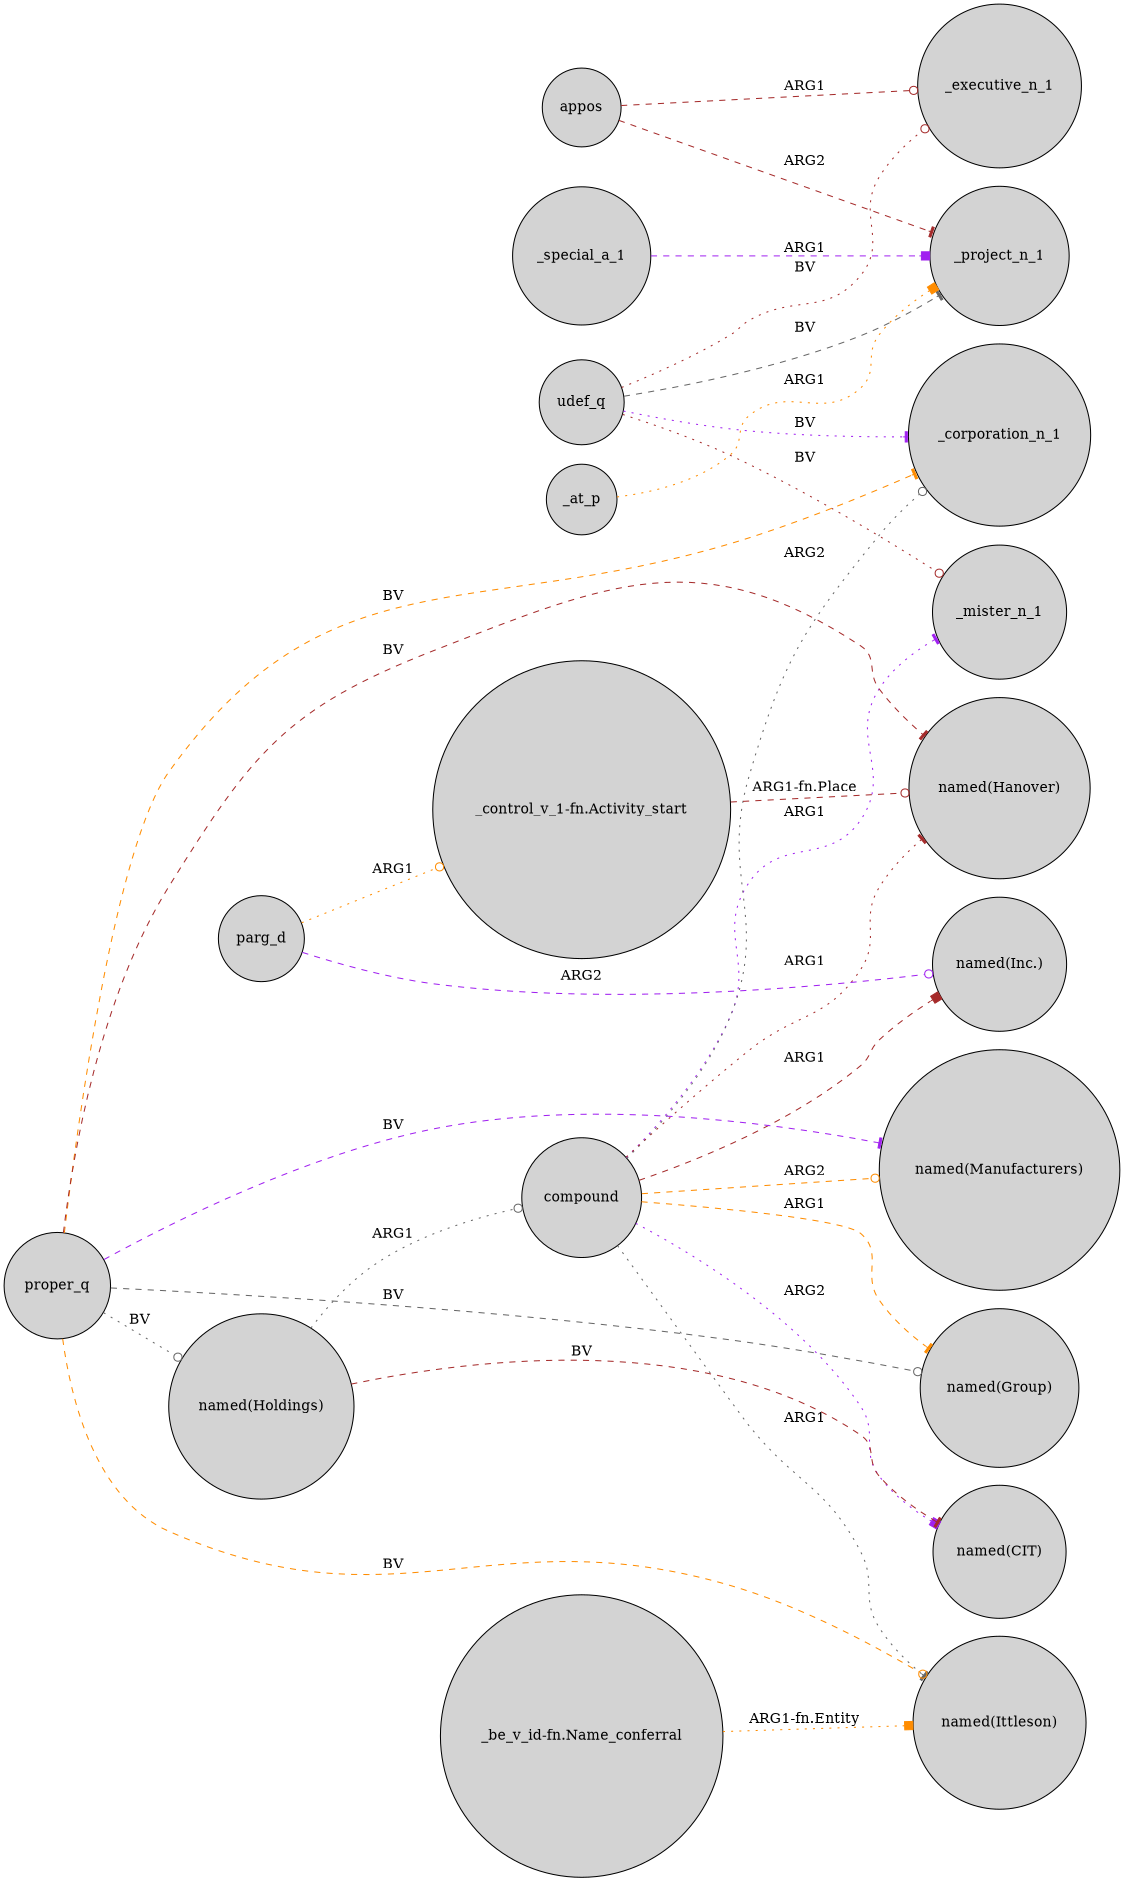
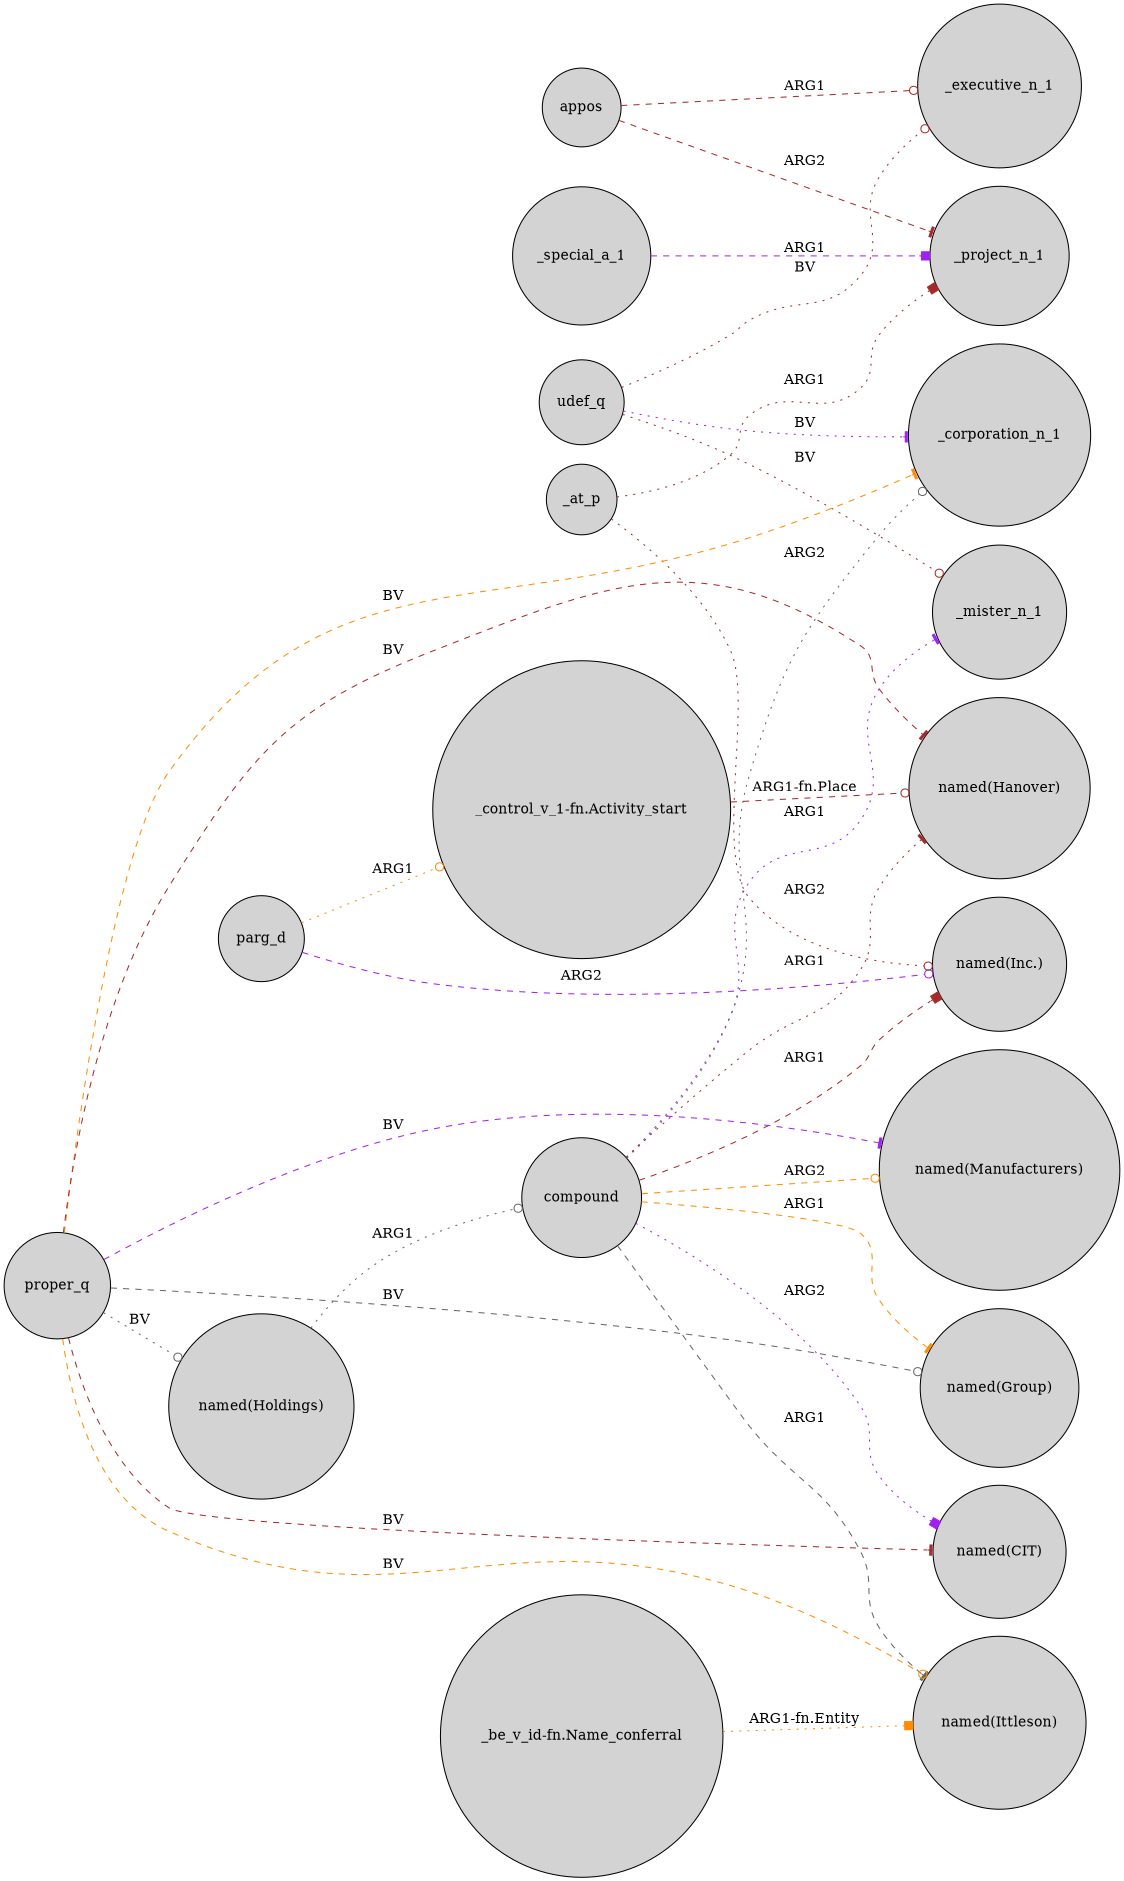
(785, 361) -> none
(783, 402) -> (783, 402)
none -> (735, 782)
(671, 1367) -> (447, 1533)
(779, 1458) -> (779, 1458)
